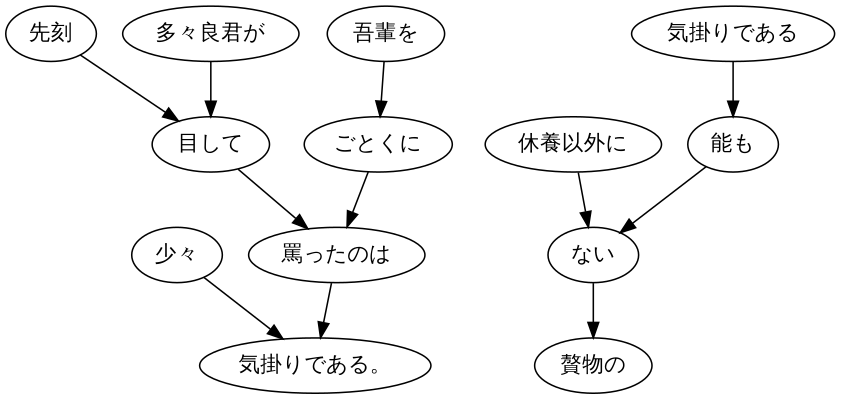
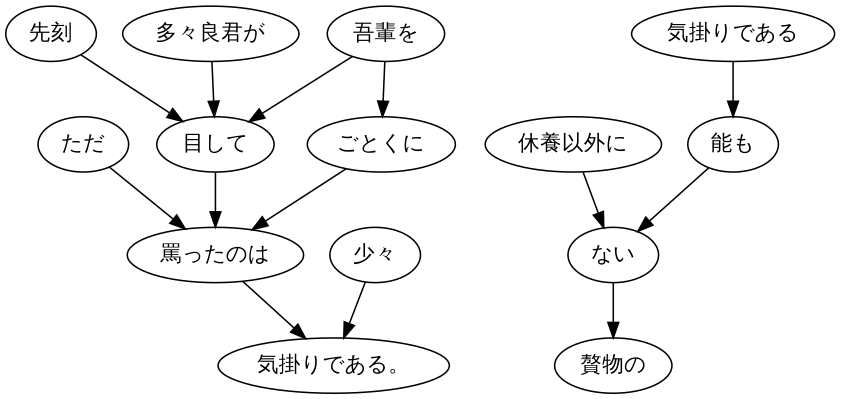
none -> (307, 85)
none -> (83, 144)
